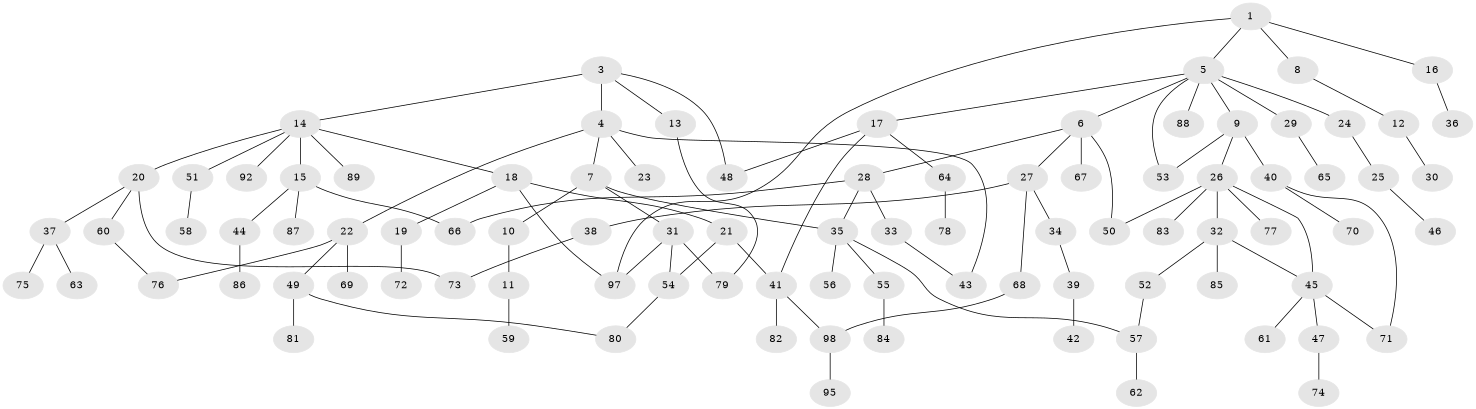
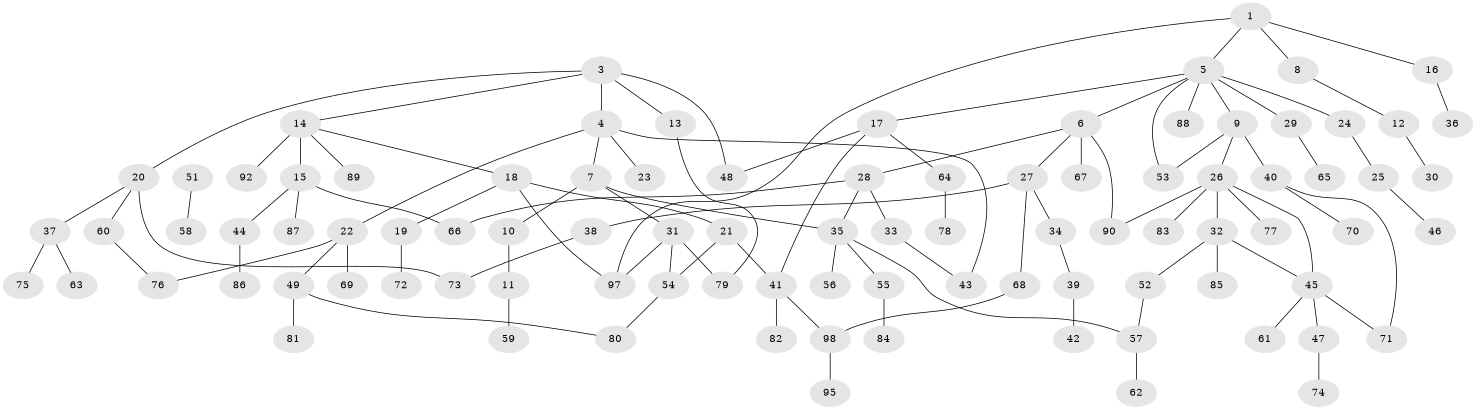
(217, 147) -> (360, 91)
(247, 151) -> none
(1110, 232) -> (1110, 232)
